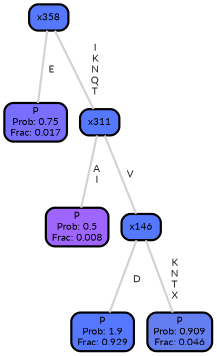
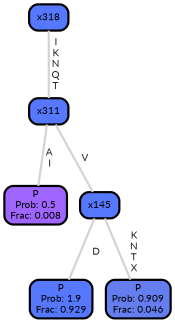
(49, 17) -> (49, 17)
(36, 122) -> none
(141, 227) -> (100, 205)
